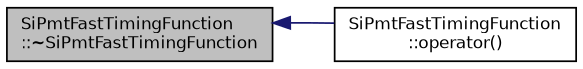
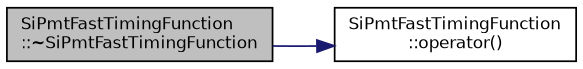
(312, 23) -> (295, 46)
